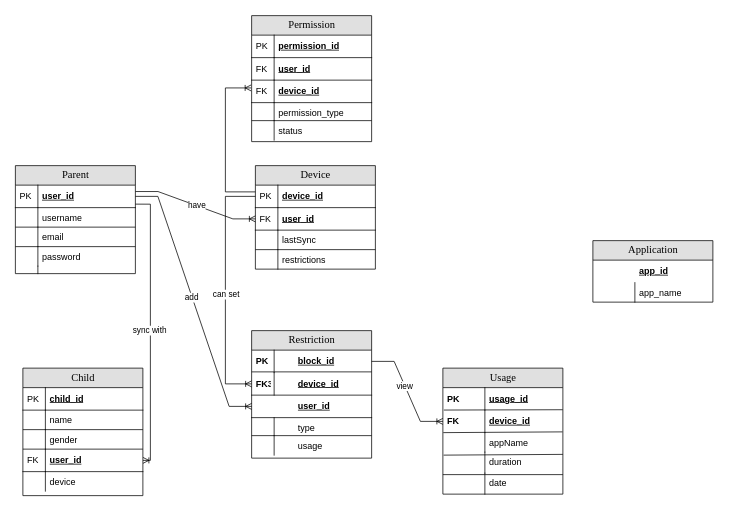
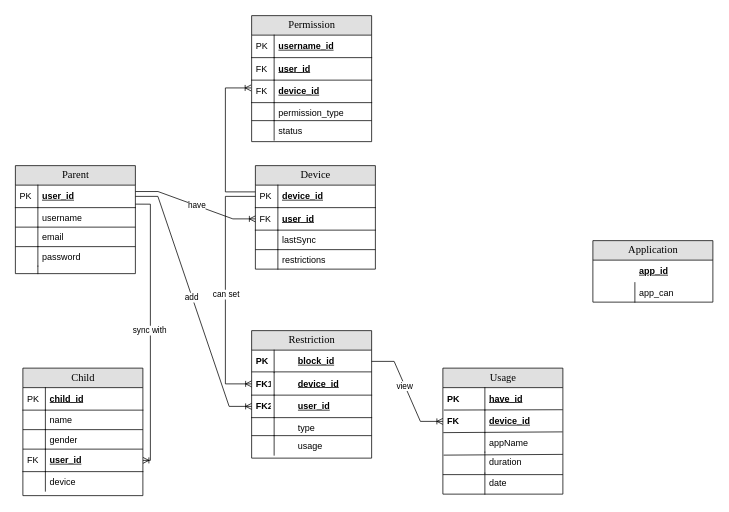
(308, 46) -> (305, 46)
(660, 293) -> (657, 293)
(264, 384) -> (264, 384)
(508, 399) -> (506, 399)
none -> (263, 406)
